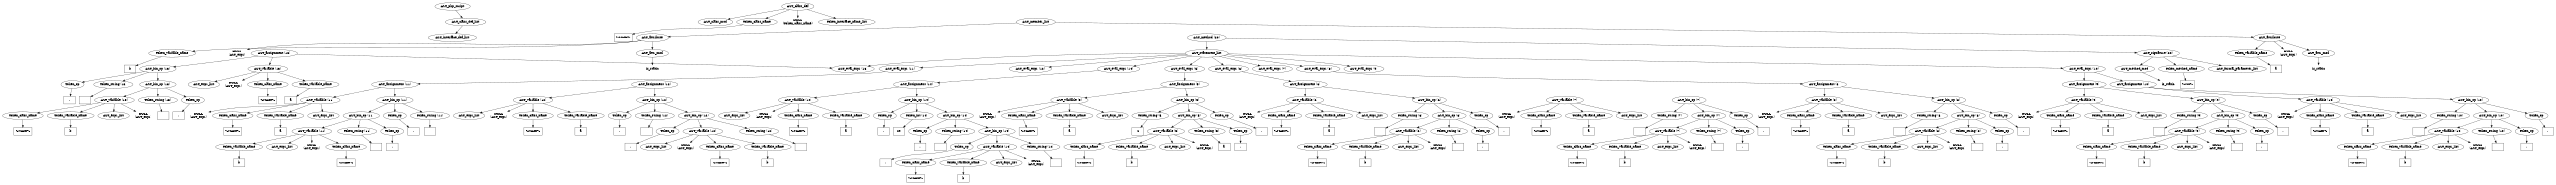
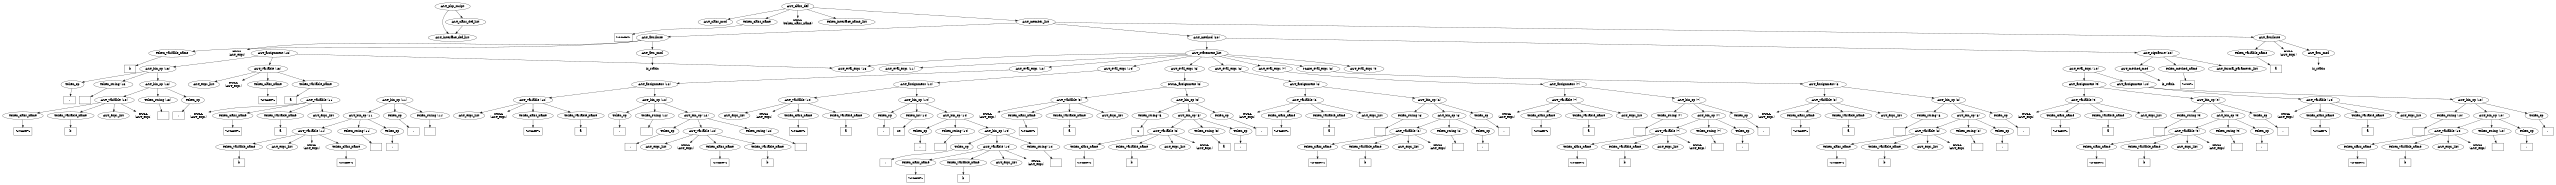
none -> (914, 14)
none -> (443, 21)
none -> (1120, 30)
(1644, 61) -> none
(1318, 69) -> (1318, 69)
none -> (844, 77)
(395, 84) -> none
(1185, 84) -> (1185, 84)
none -> (1565, 84)
